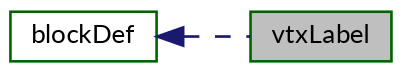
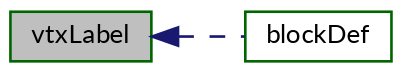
(217, 37) -> (211, 37)
